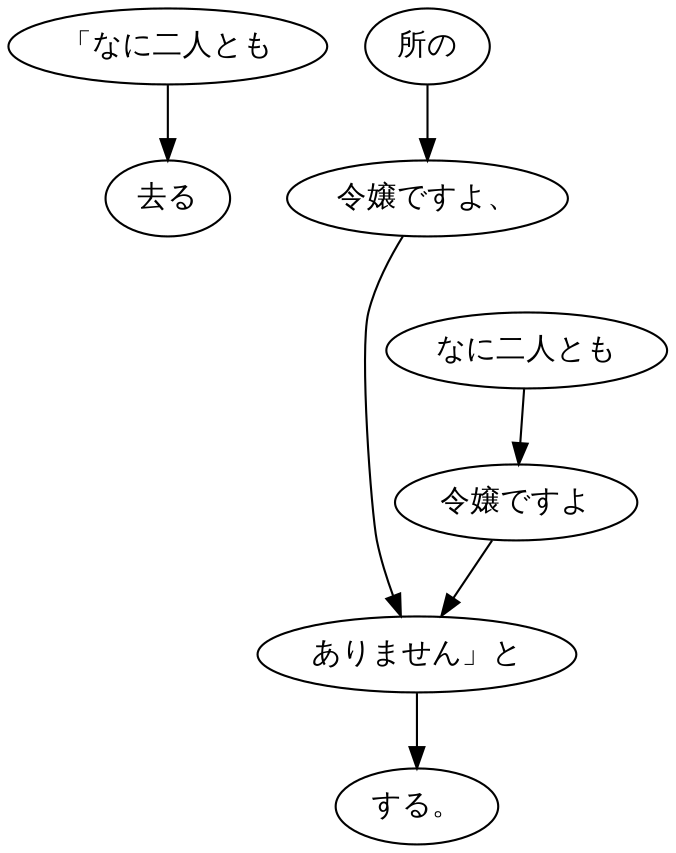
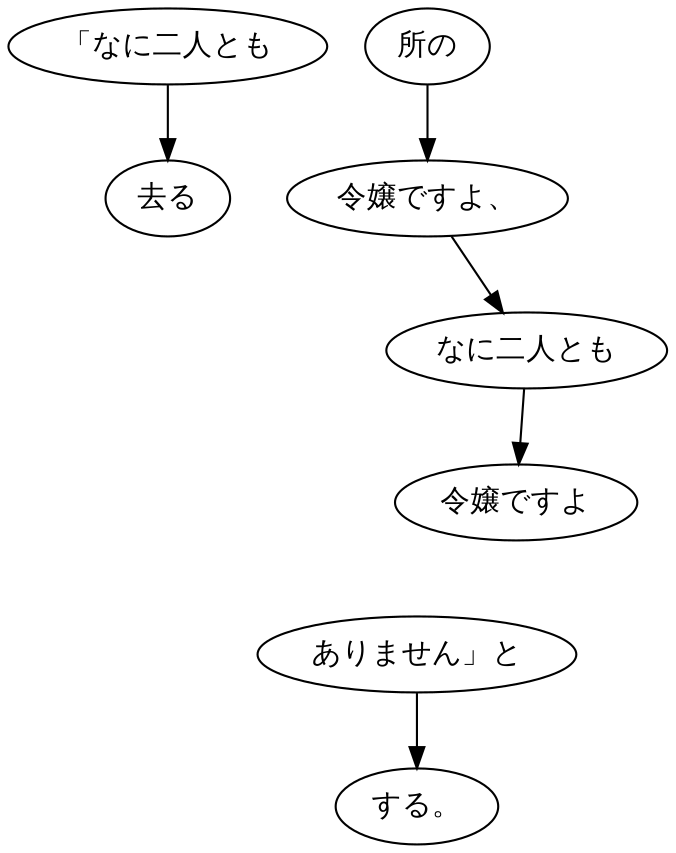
(366, 413) -> (471, 266)
(473, 569) -> none
